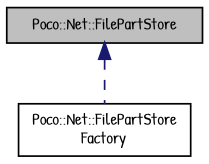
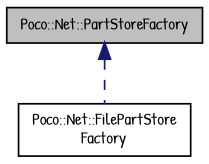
(105, 25) -> (105, 25)
